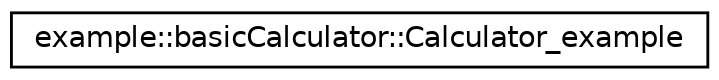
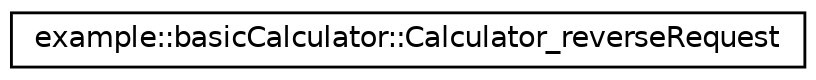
(360, 40) -> (408, 40)
